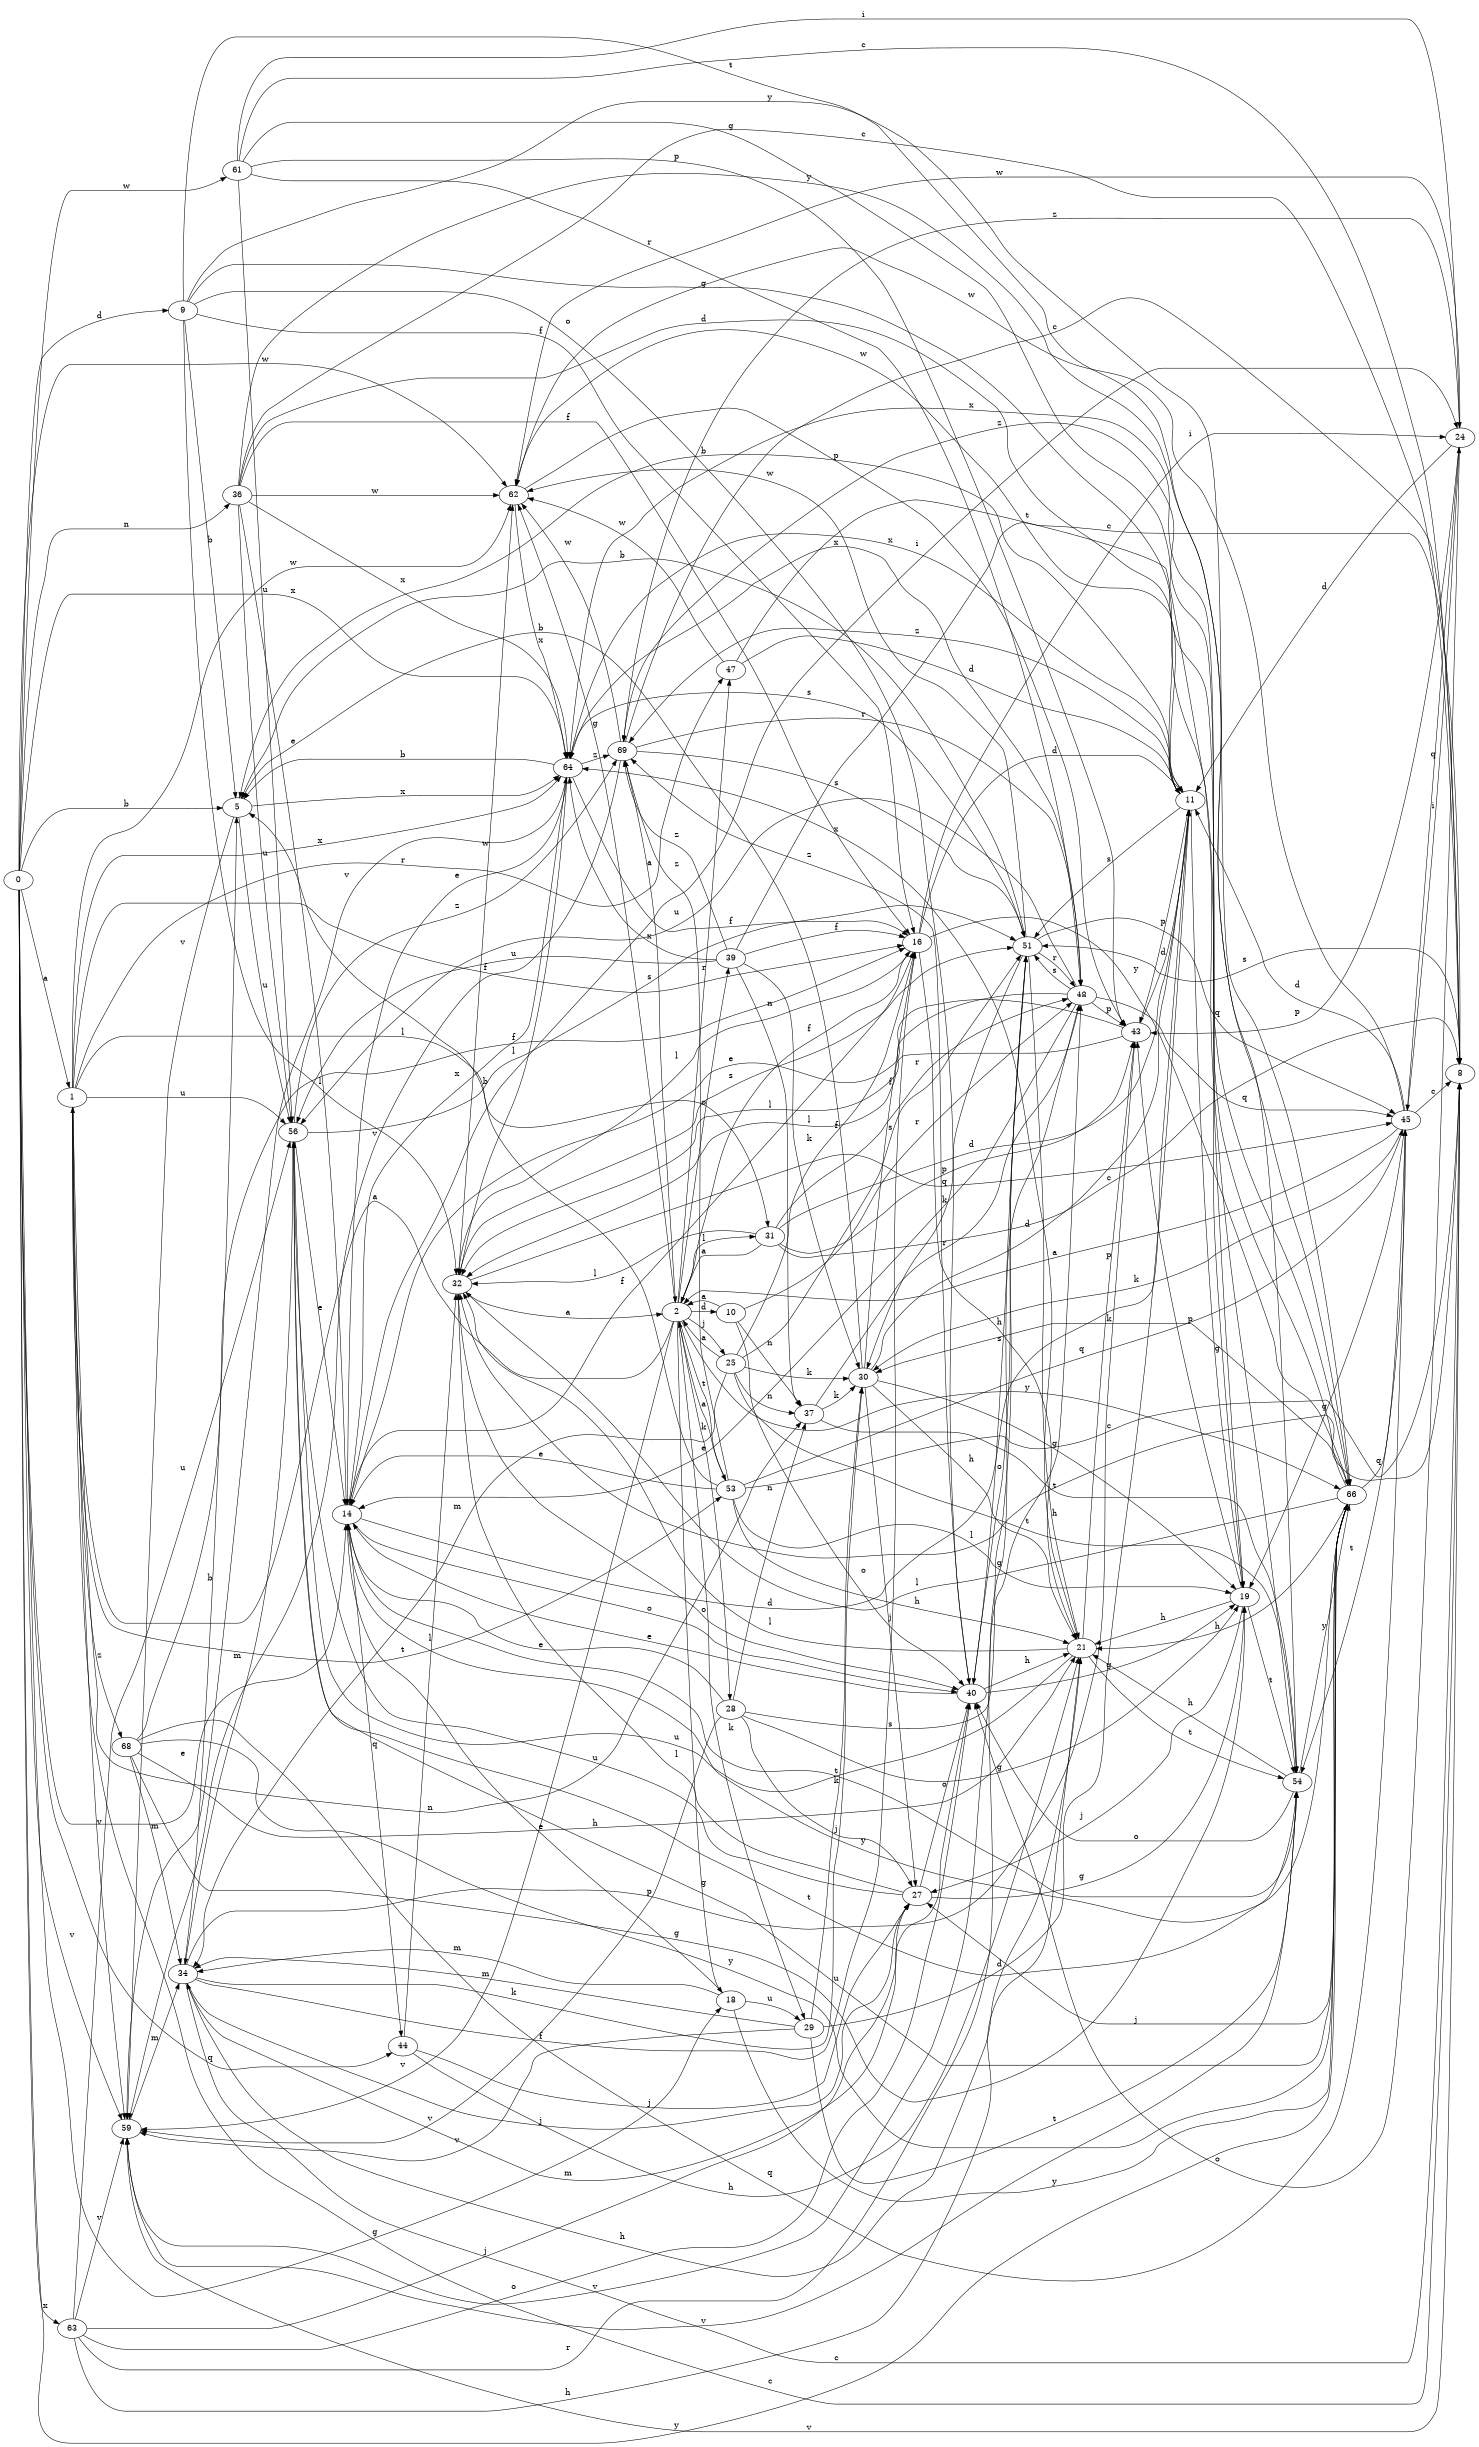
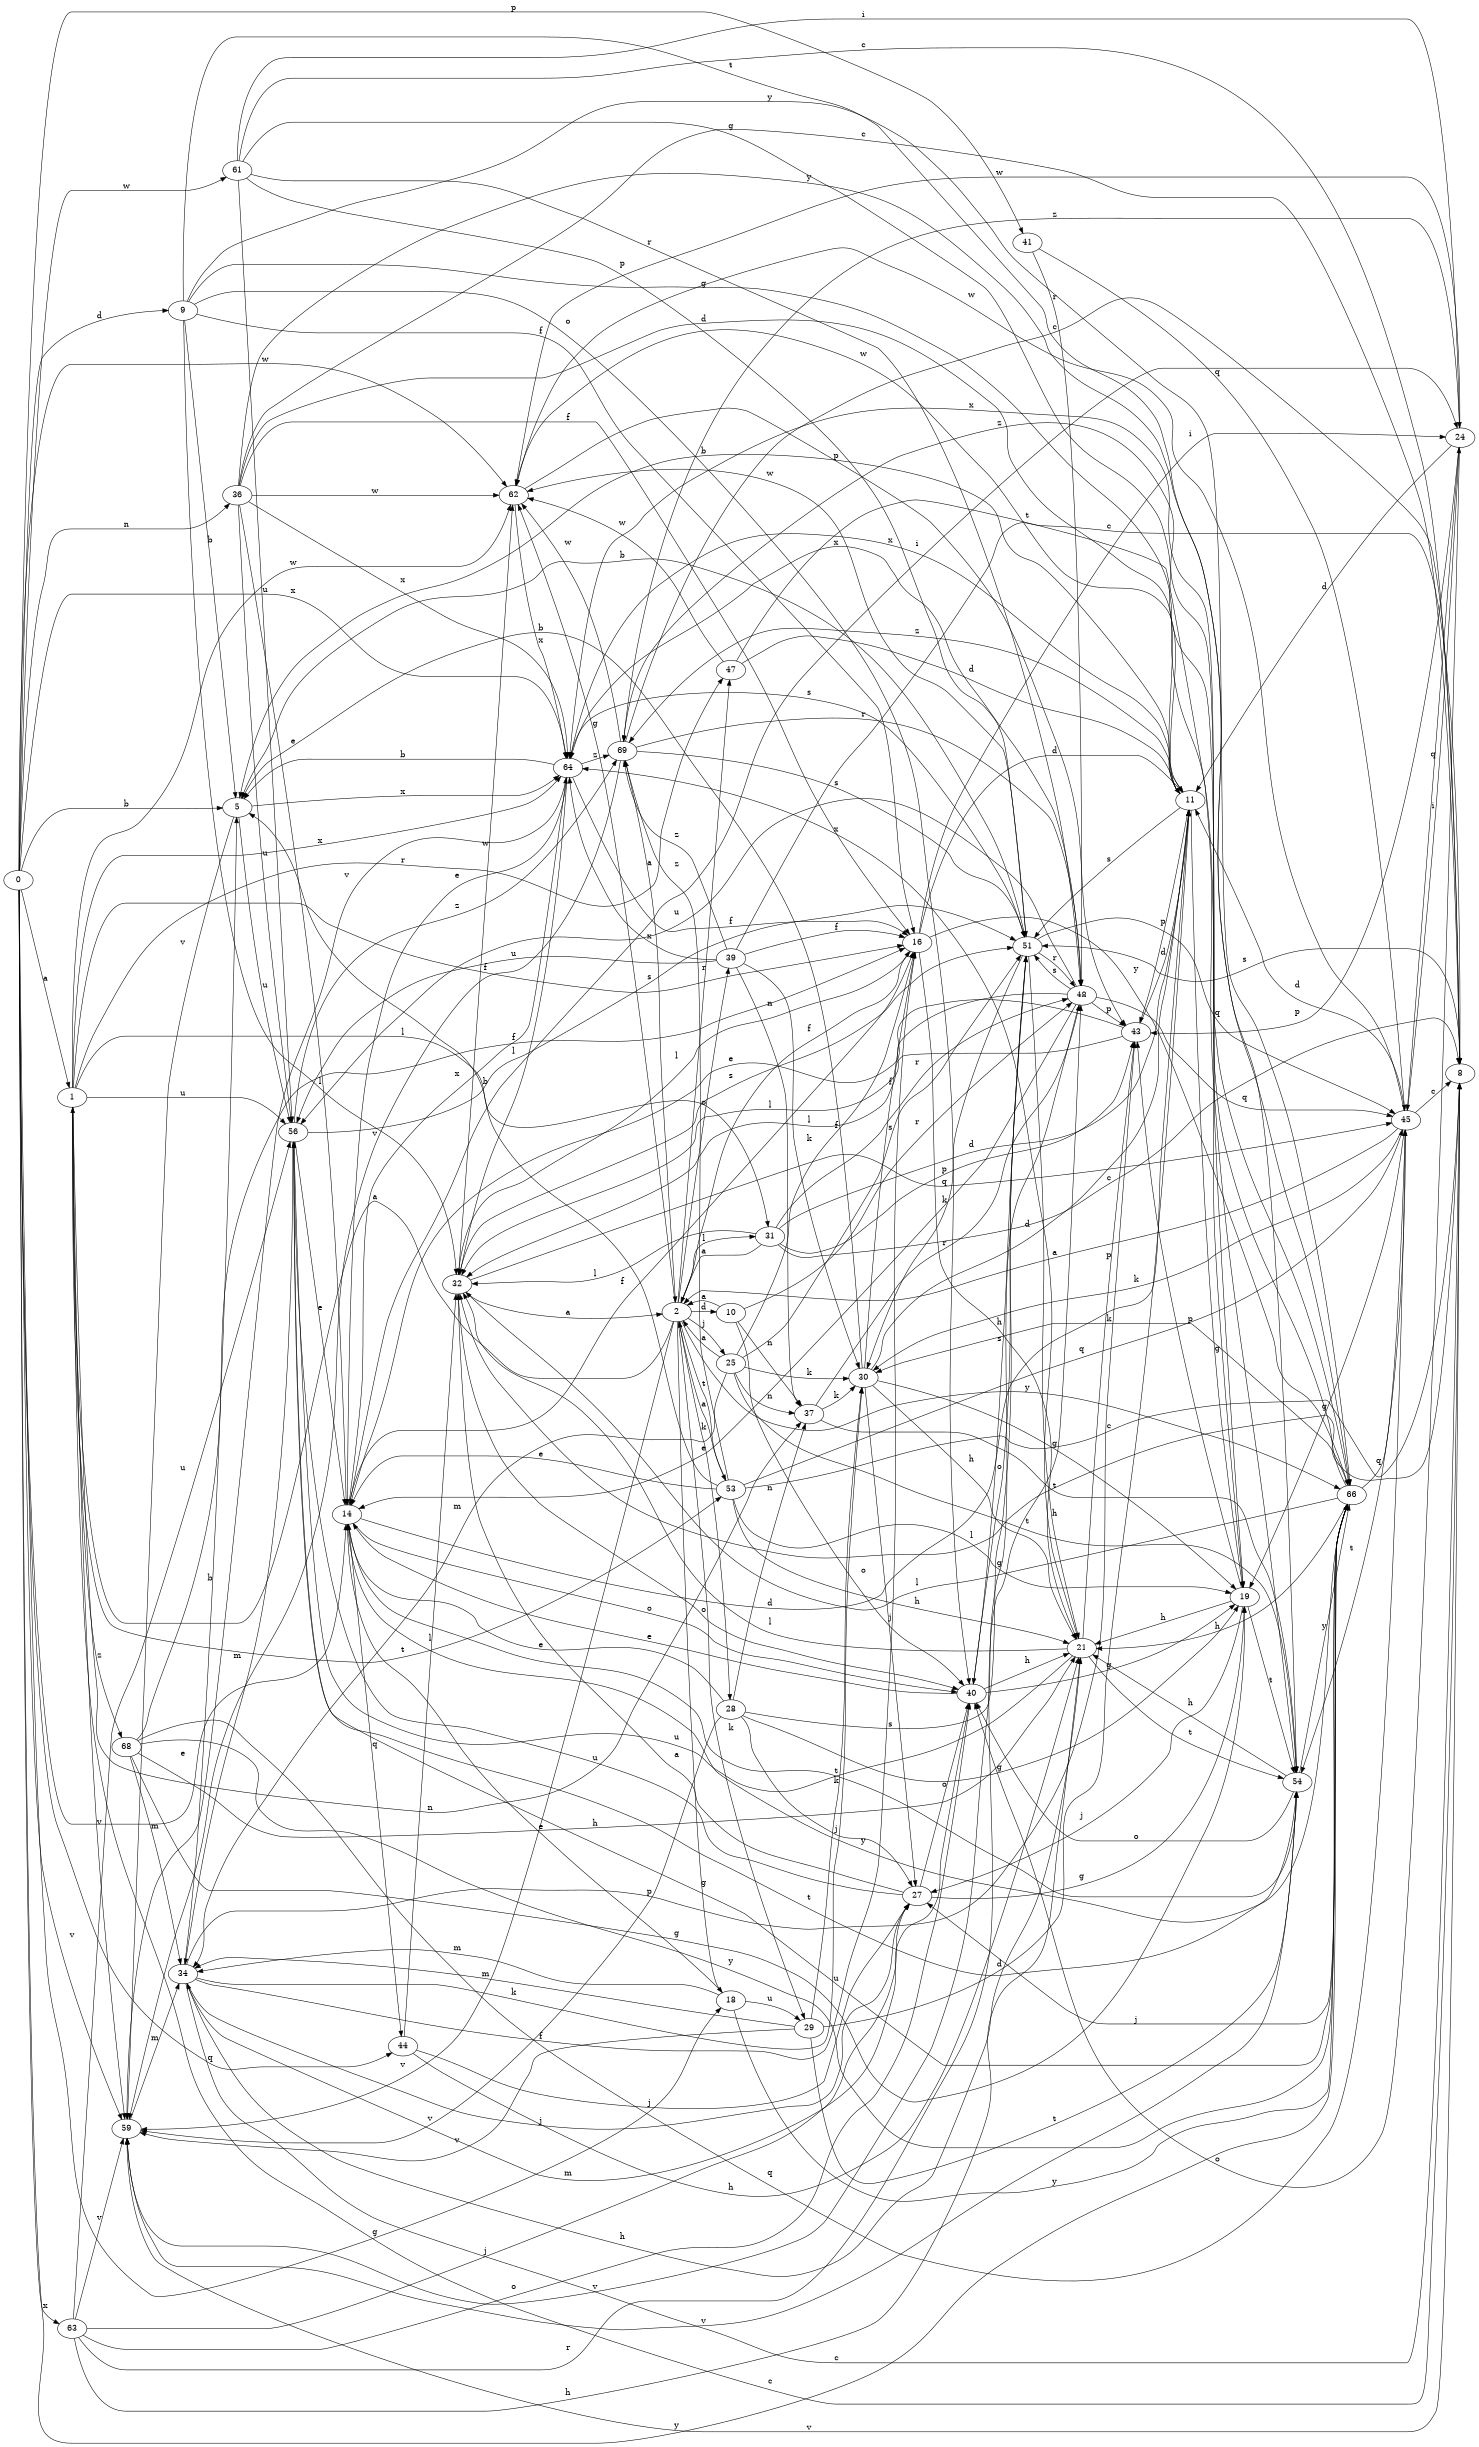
none -> (1027, 243)
(892, 300) -> (790, 402)
(941, 1134) -> none
(677, 1755) -> (677, 1755)
